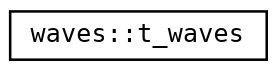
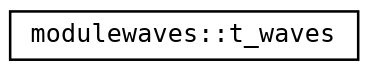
(138, 36) -> (184, 36)
